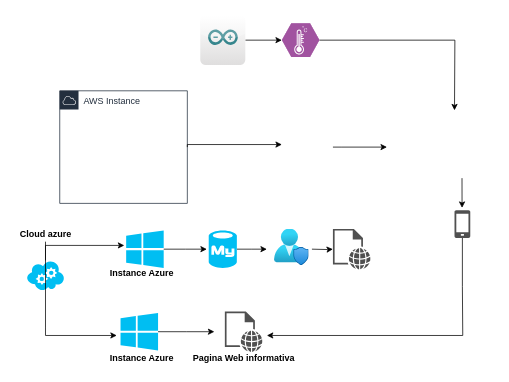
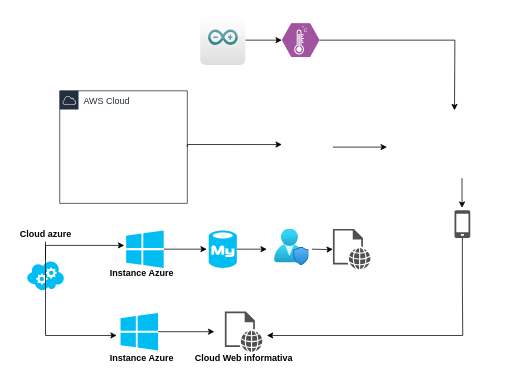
(113, 102) -> (104, 102)
(244, 358) -> (244, 358)
